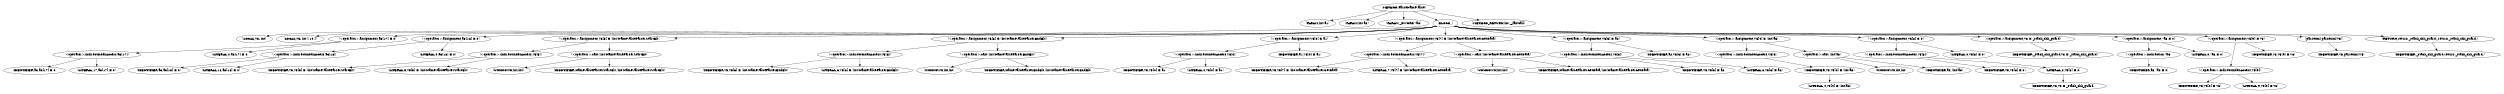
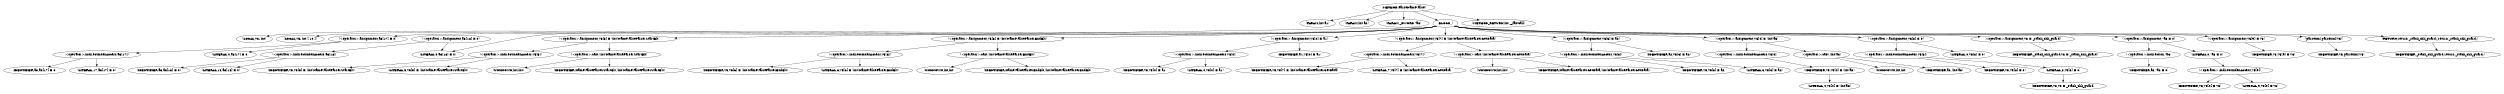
(961, 35) -> (945, 32)
(2233, 54) -> (2218, 62)
